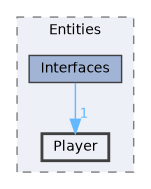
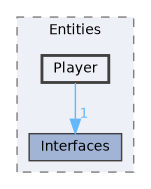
(75, 101) -> (75, 101)
